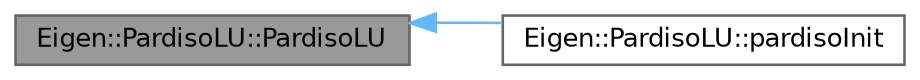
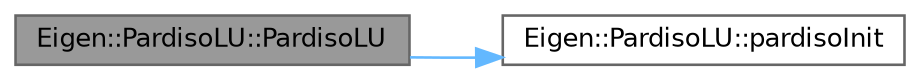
(469, 23) -> (443, 58)
